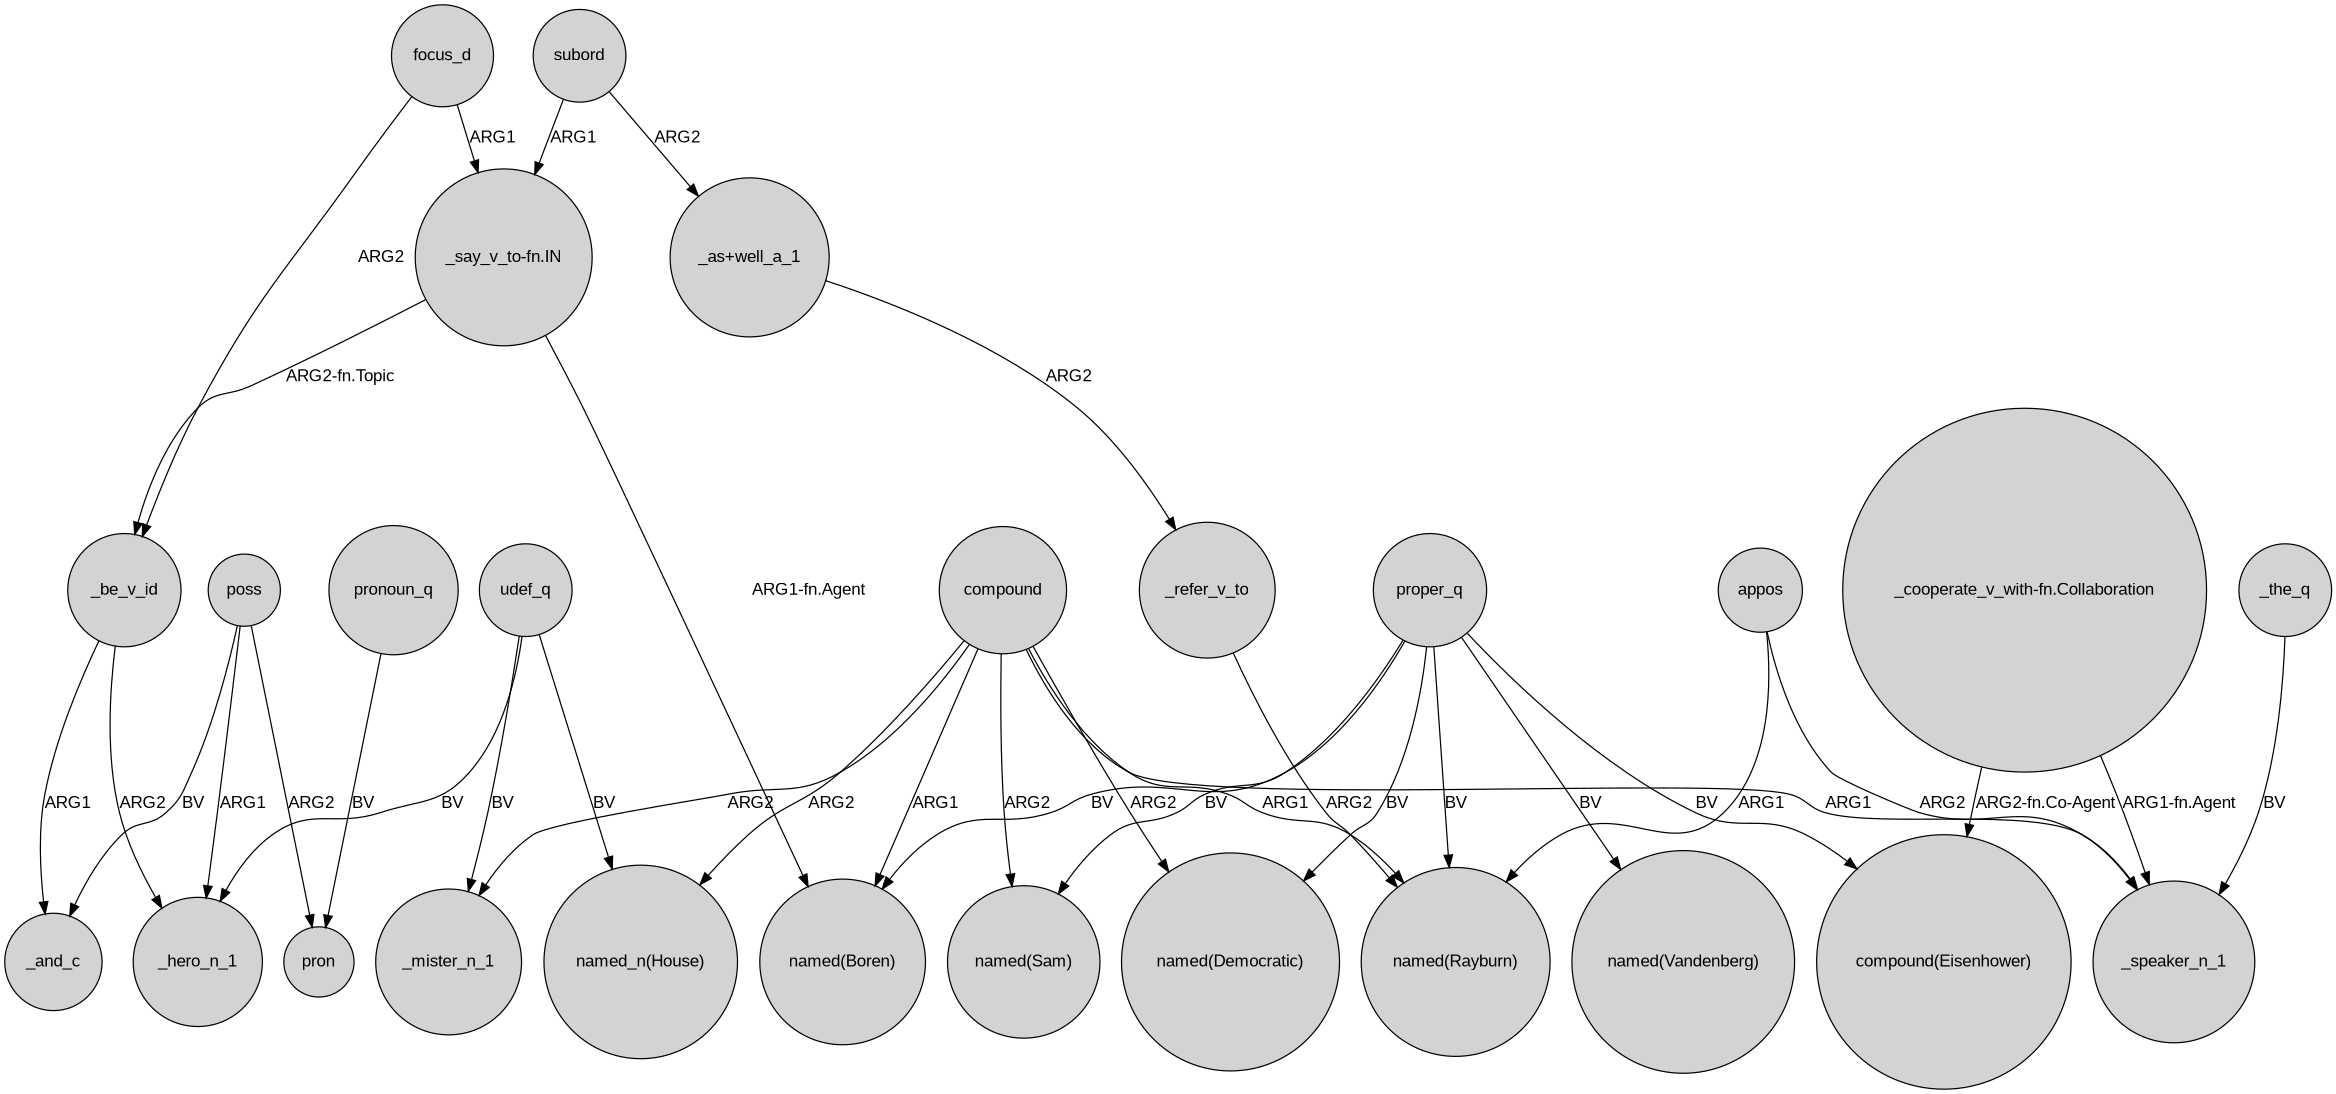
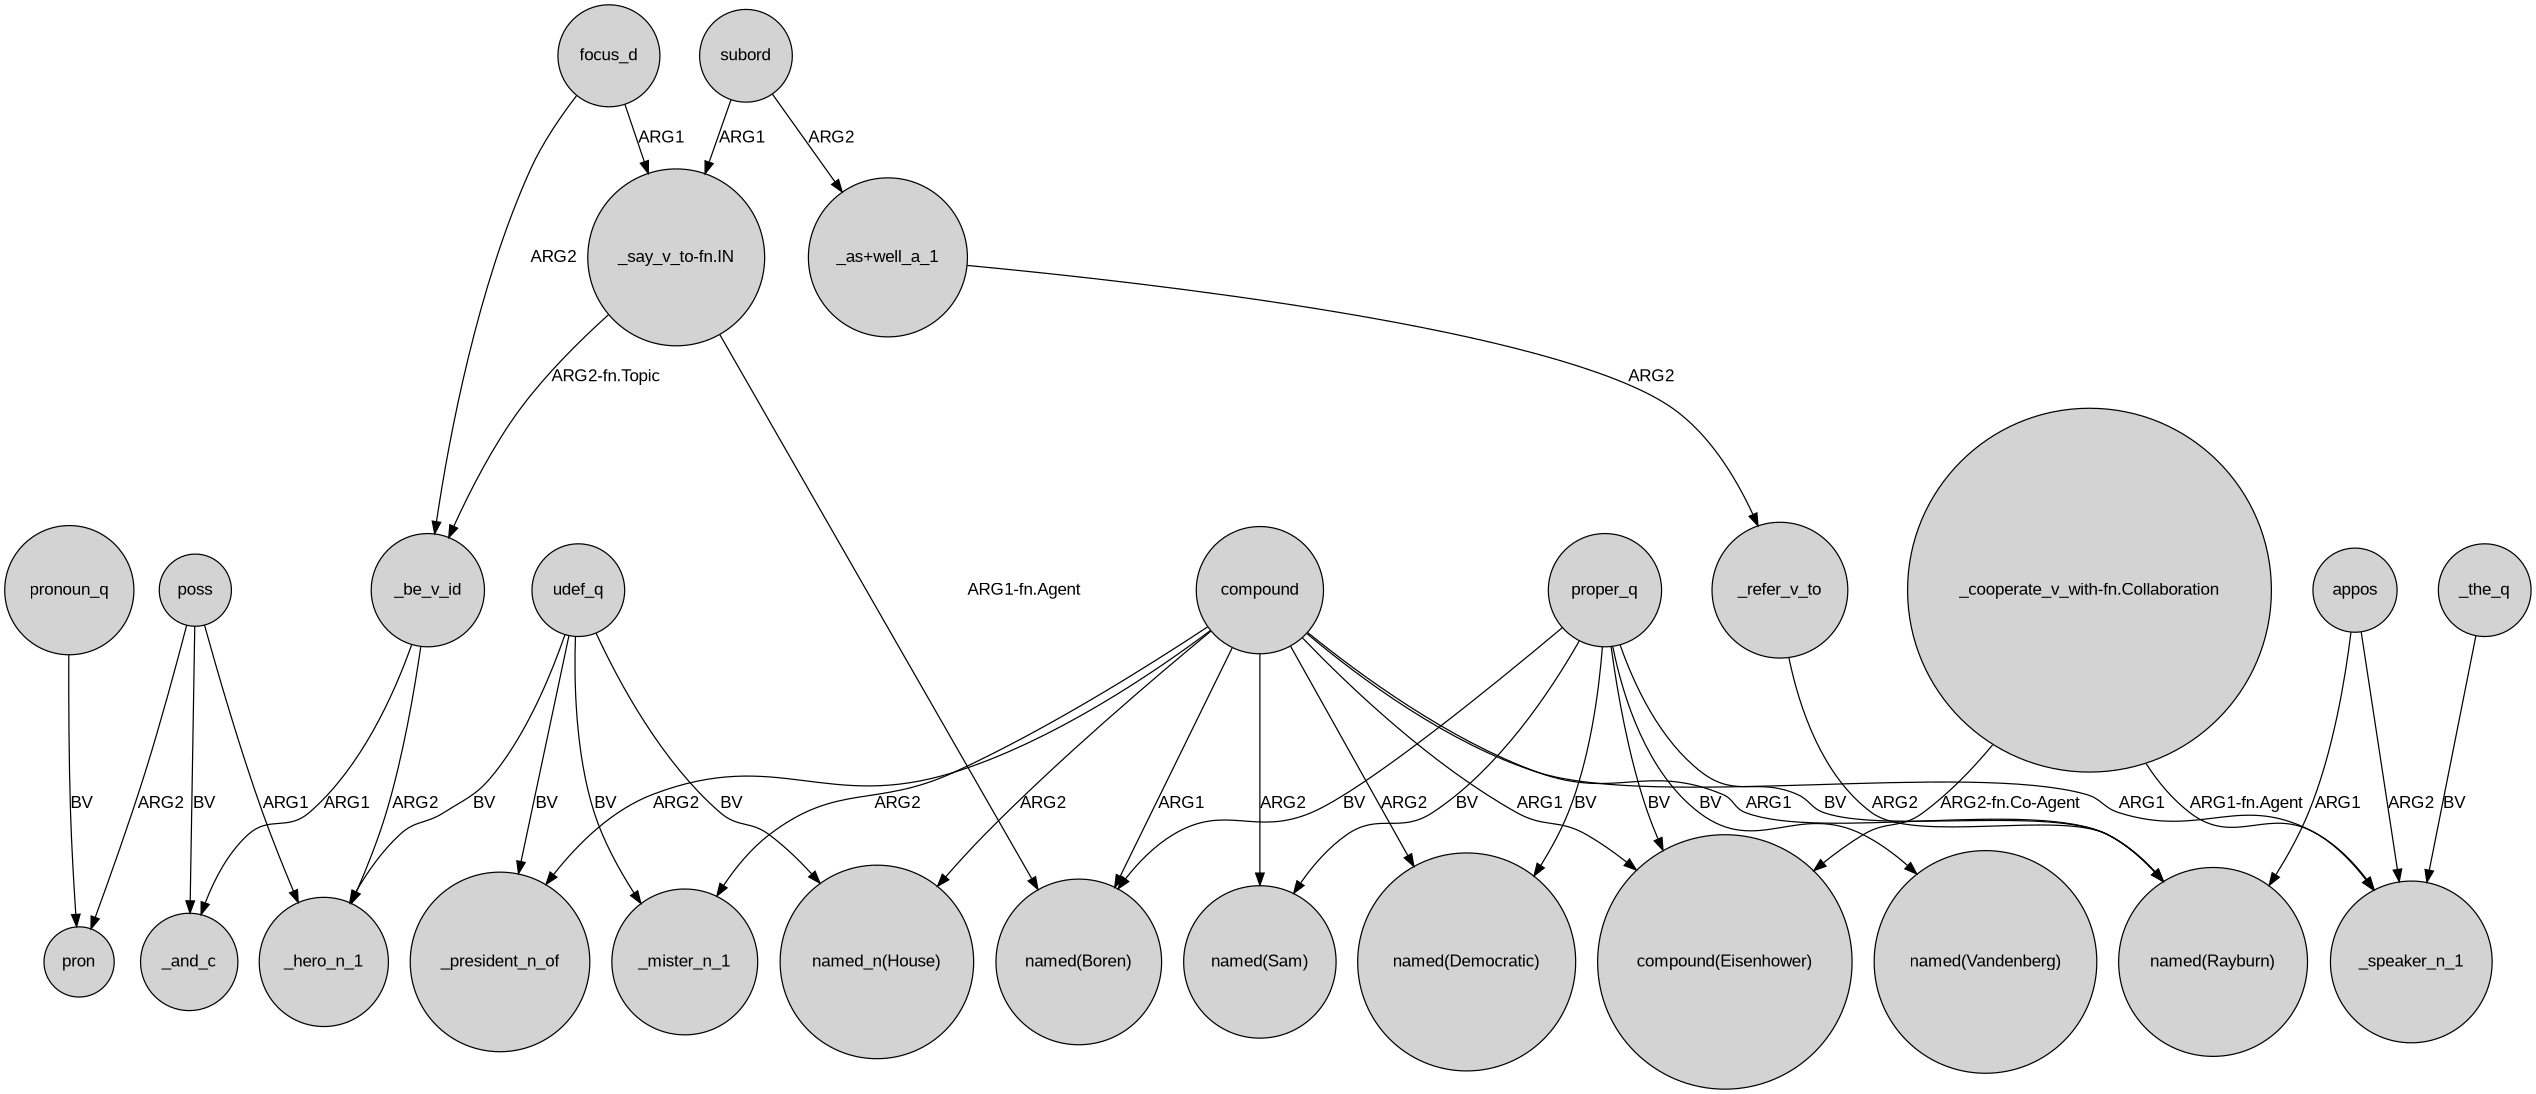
none -> (1452, 770)
none -> (500, 962)
